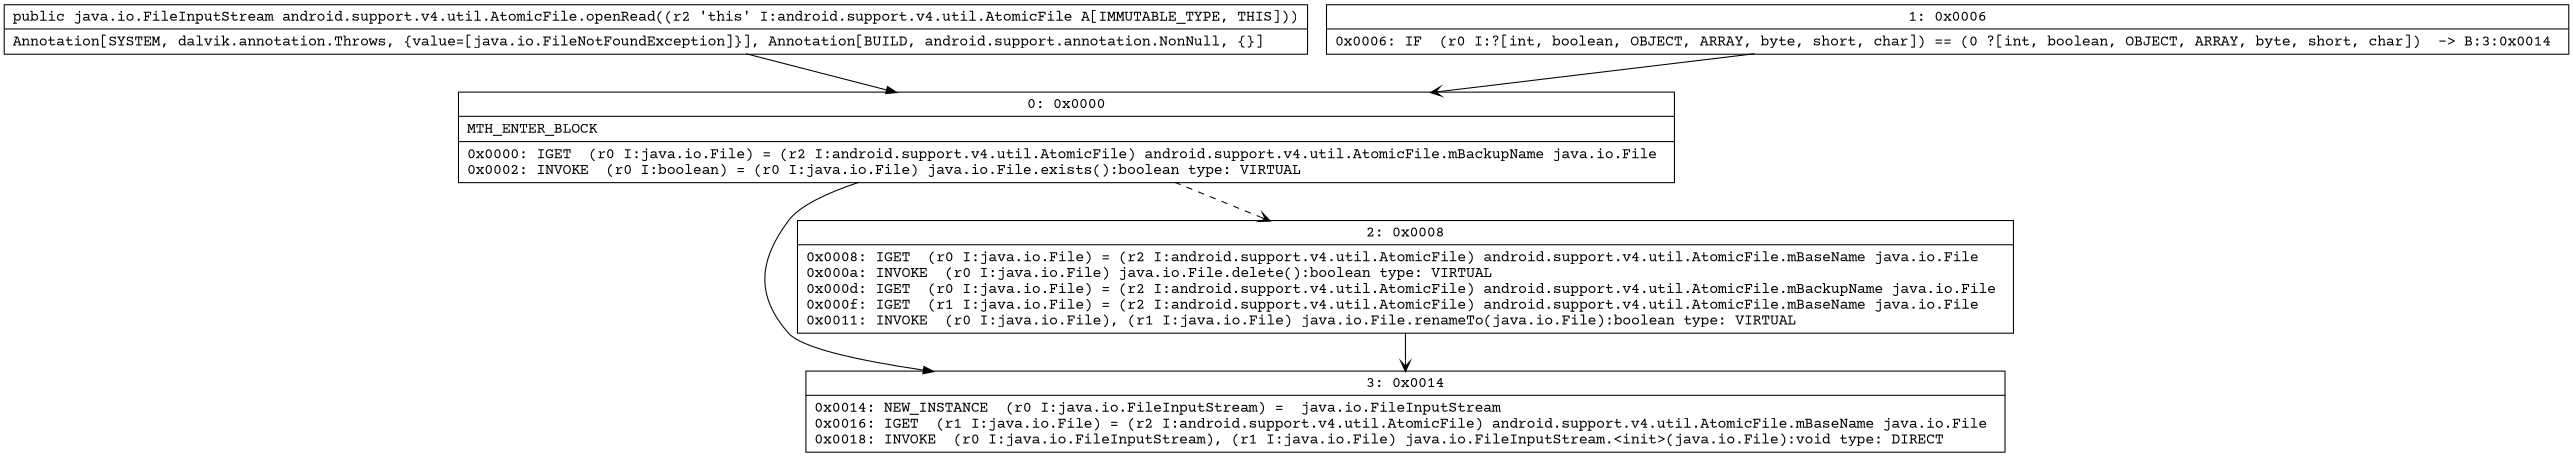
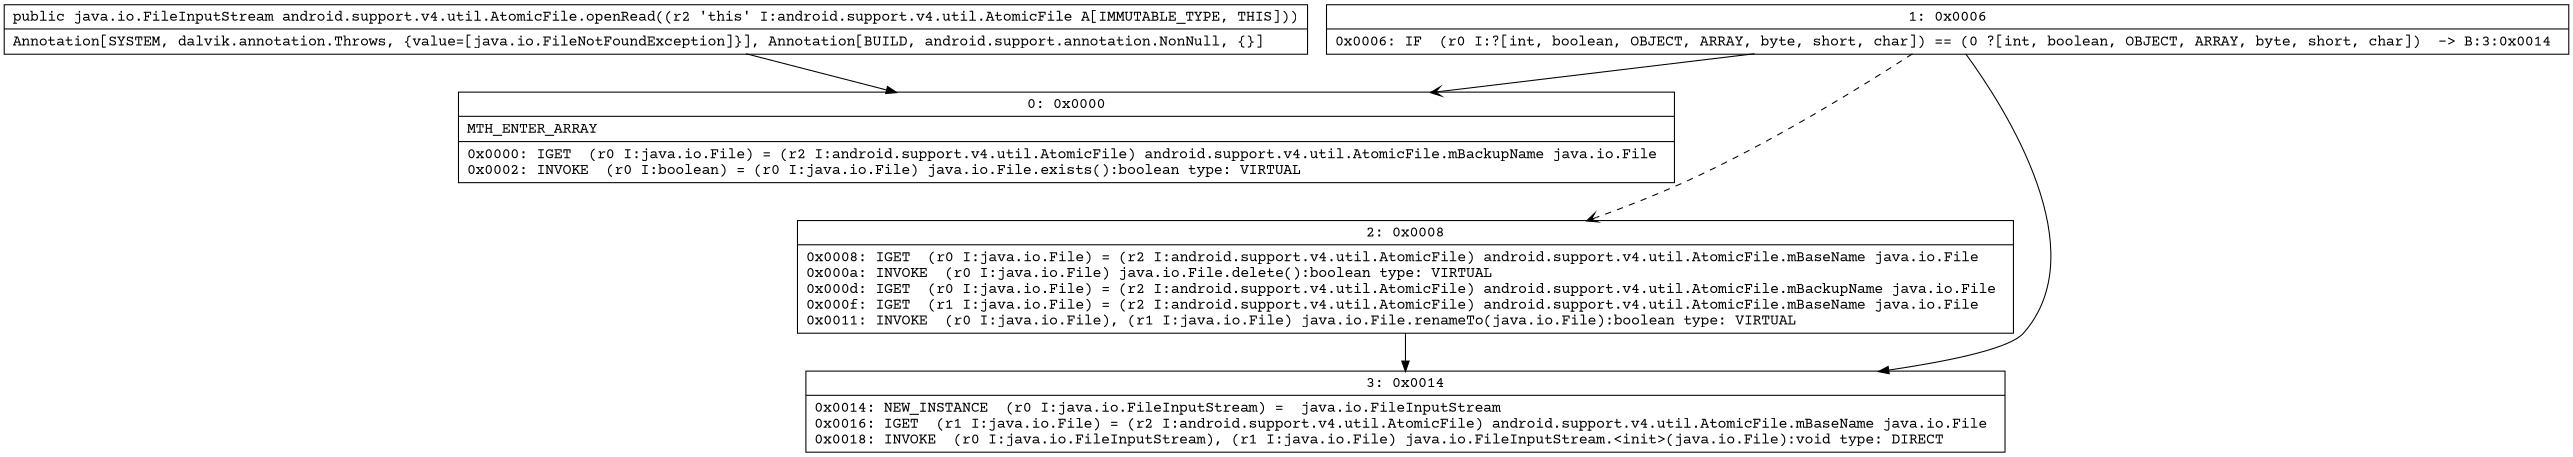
(532, 128) -> (532, 128)
(1217, 200) -> (1759, 145)
(771, 306) -> (2050, 257)
(1405, 347) -> (1405, 347)
